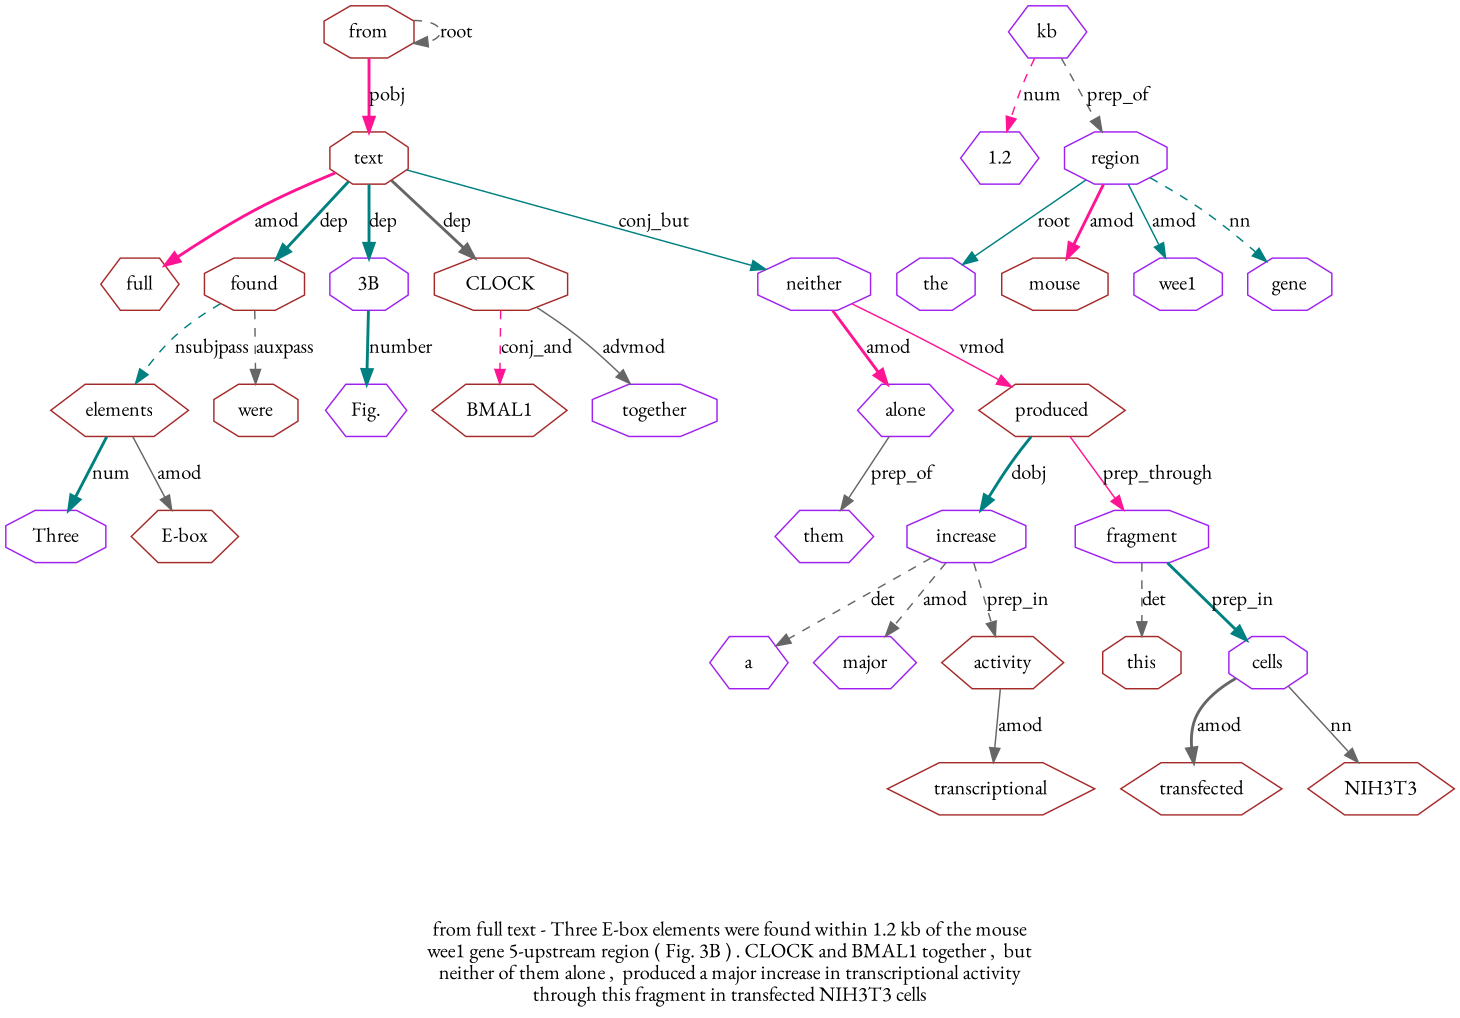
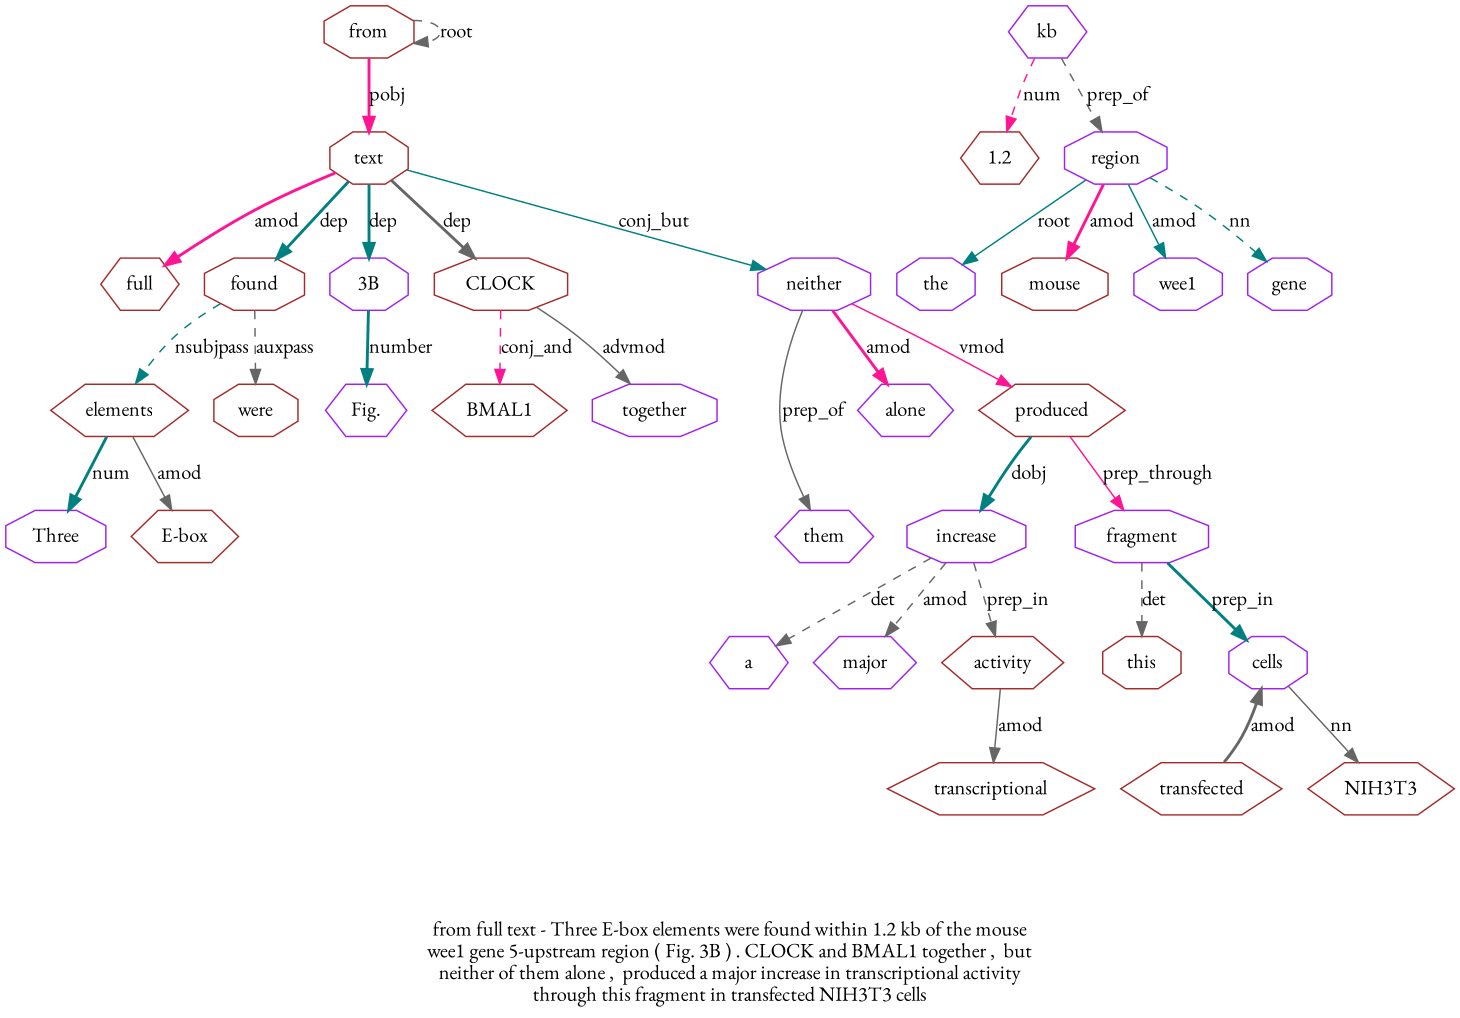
(1000, 158) -> (1000, 158)
(869, 467) -> (780, 404)
(1202, 706) -> (1243, 734)
